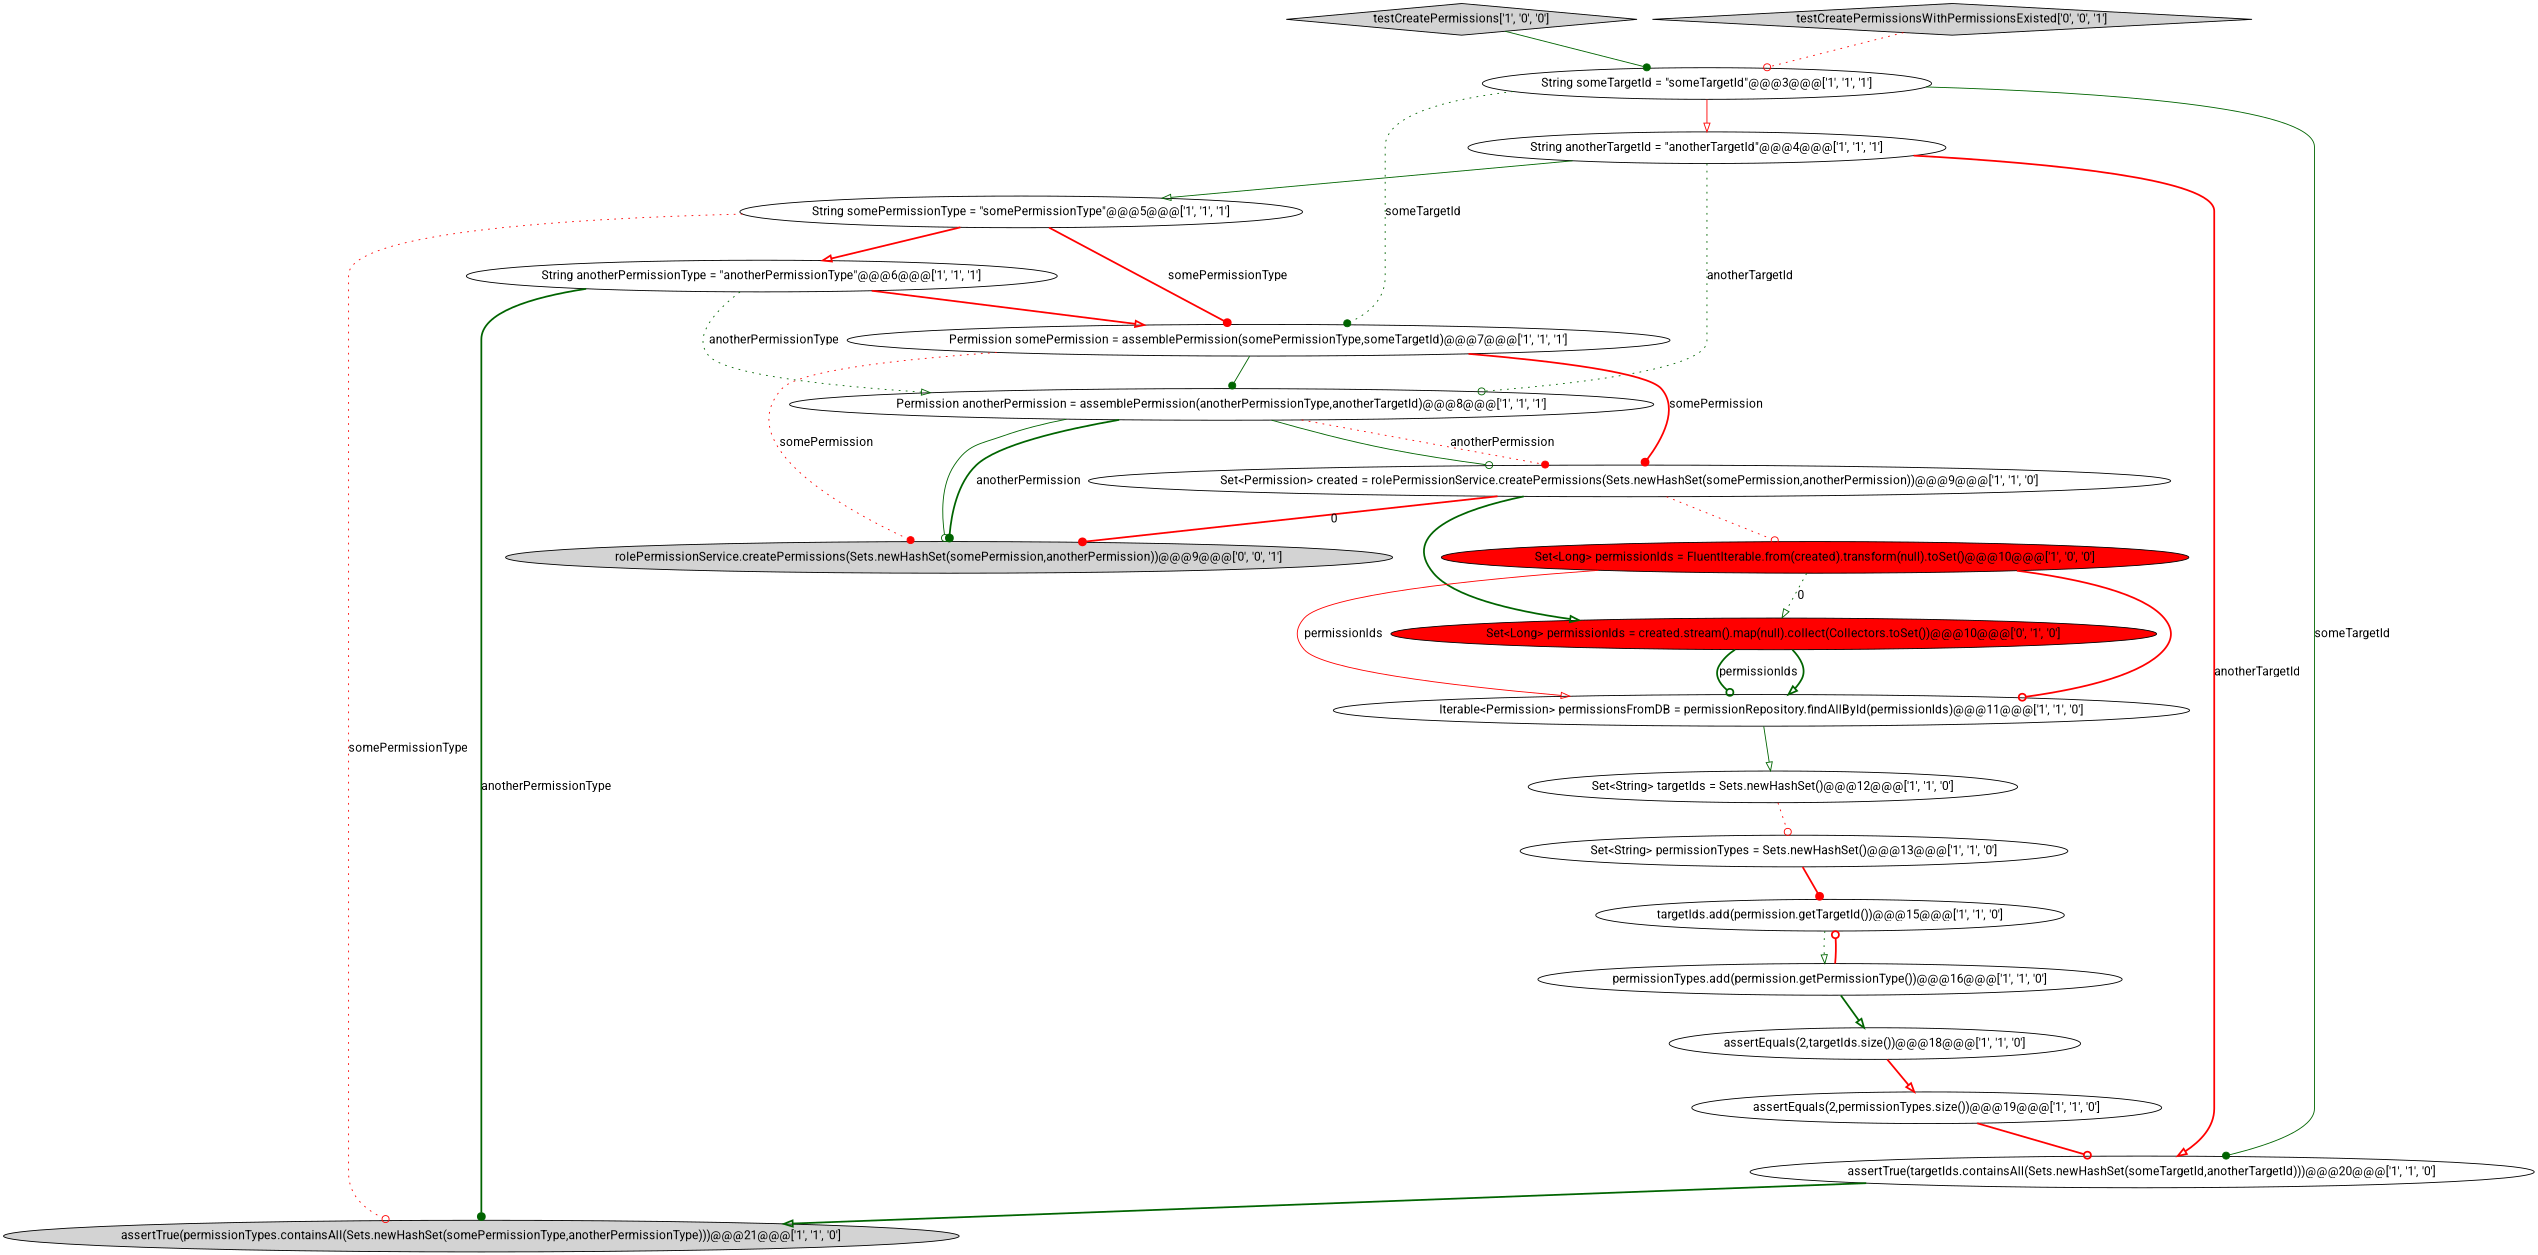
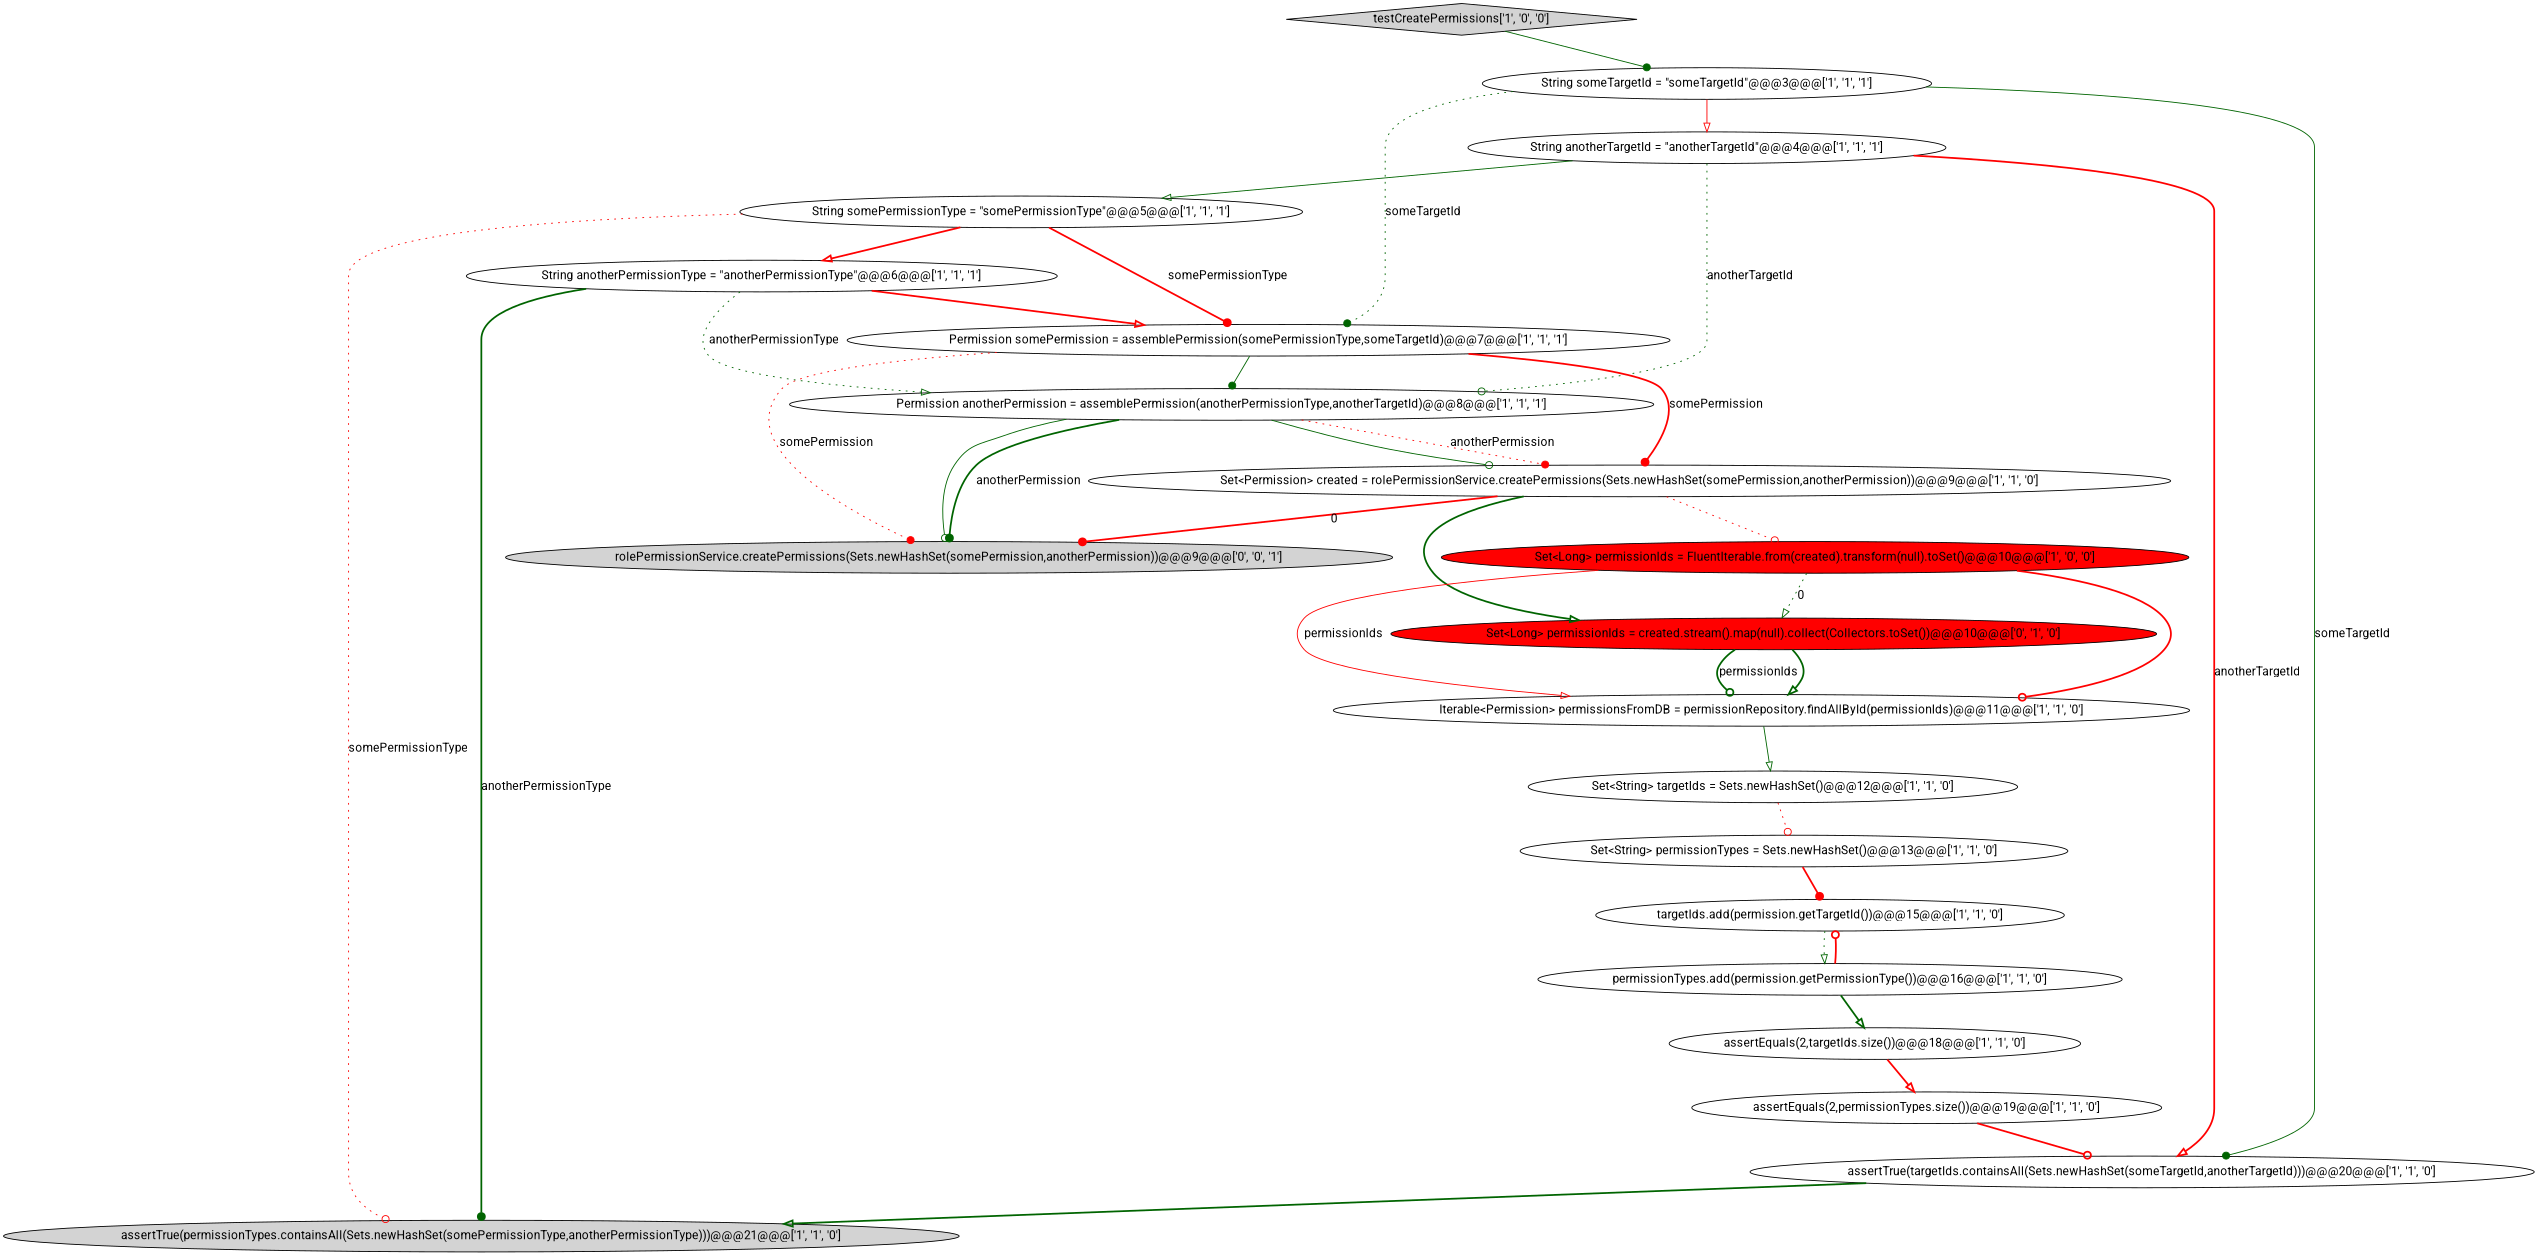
(1952, 19) -> none
